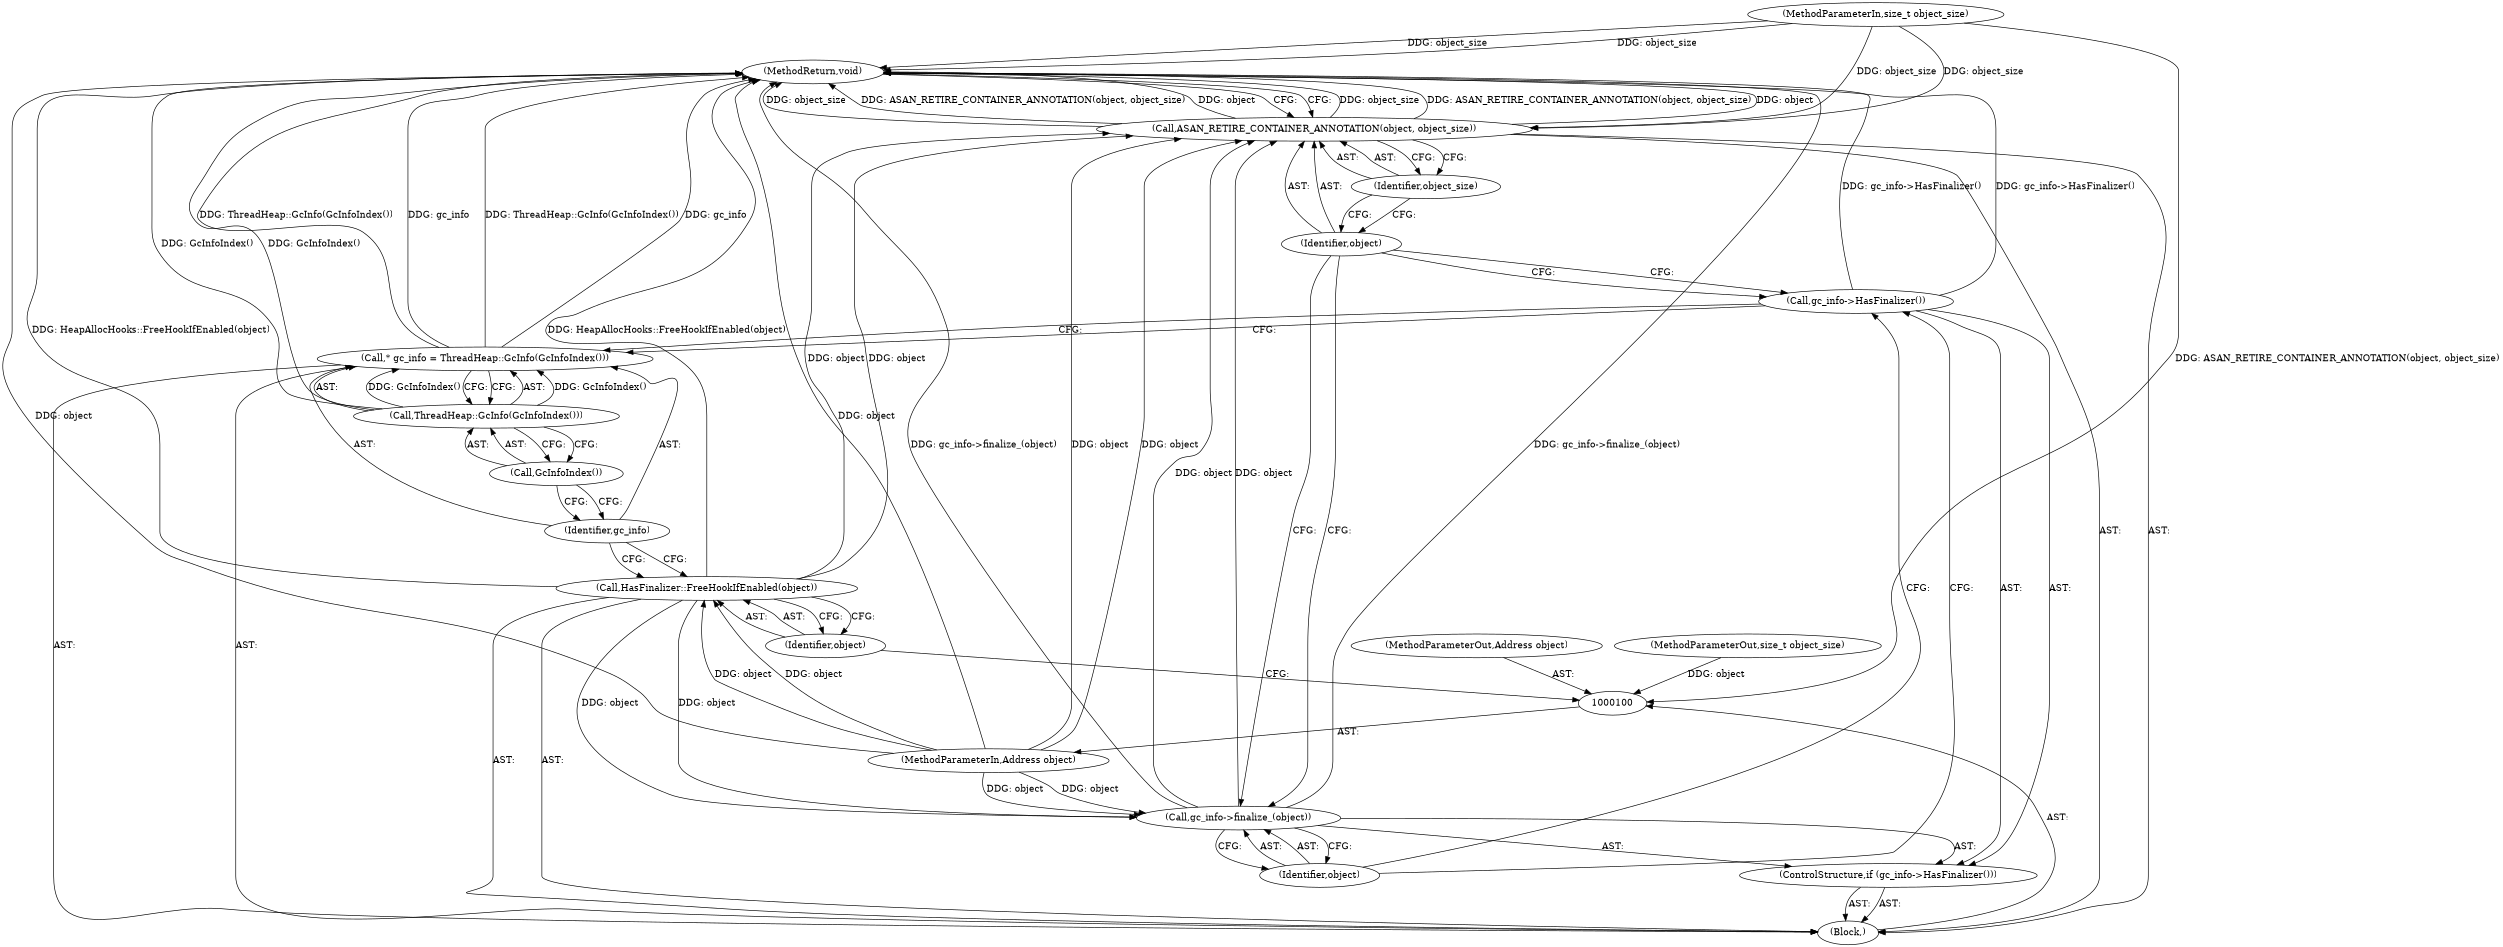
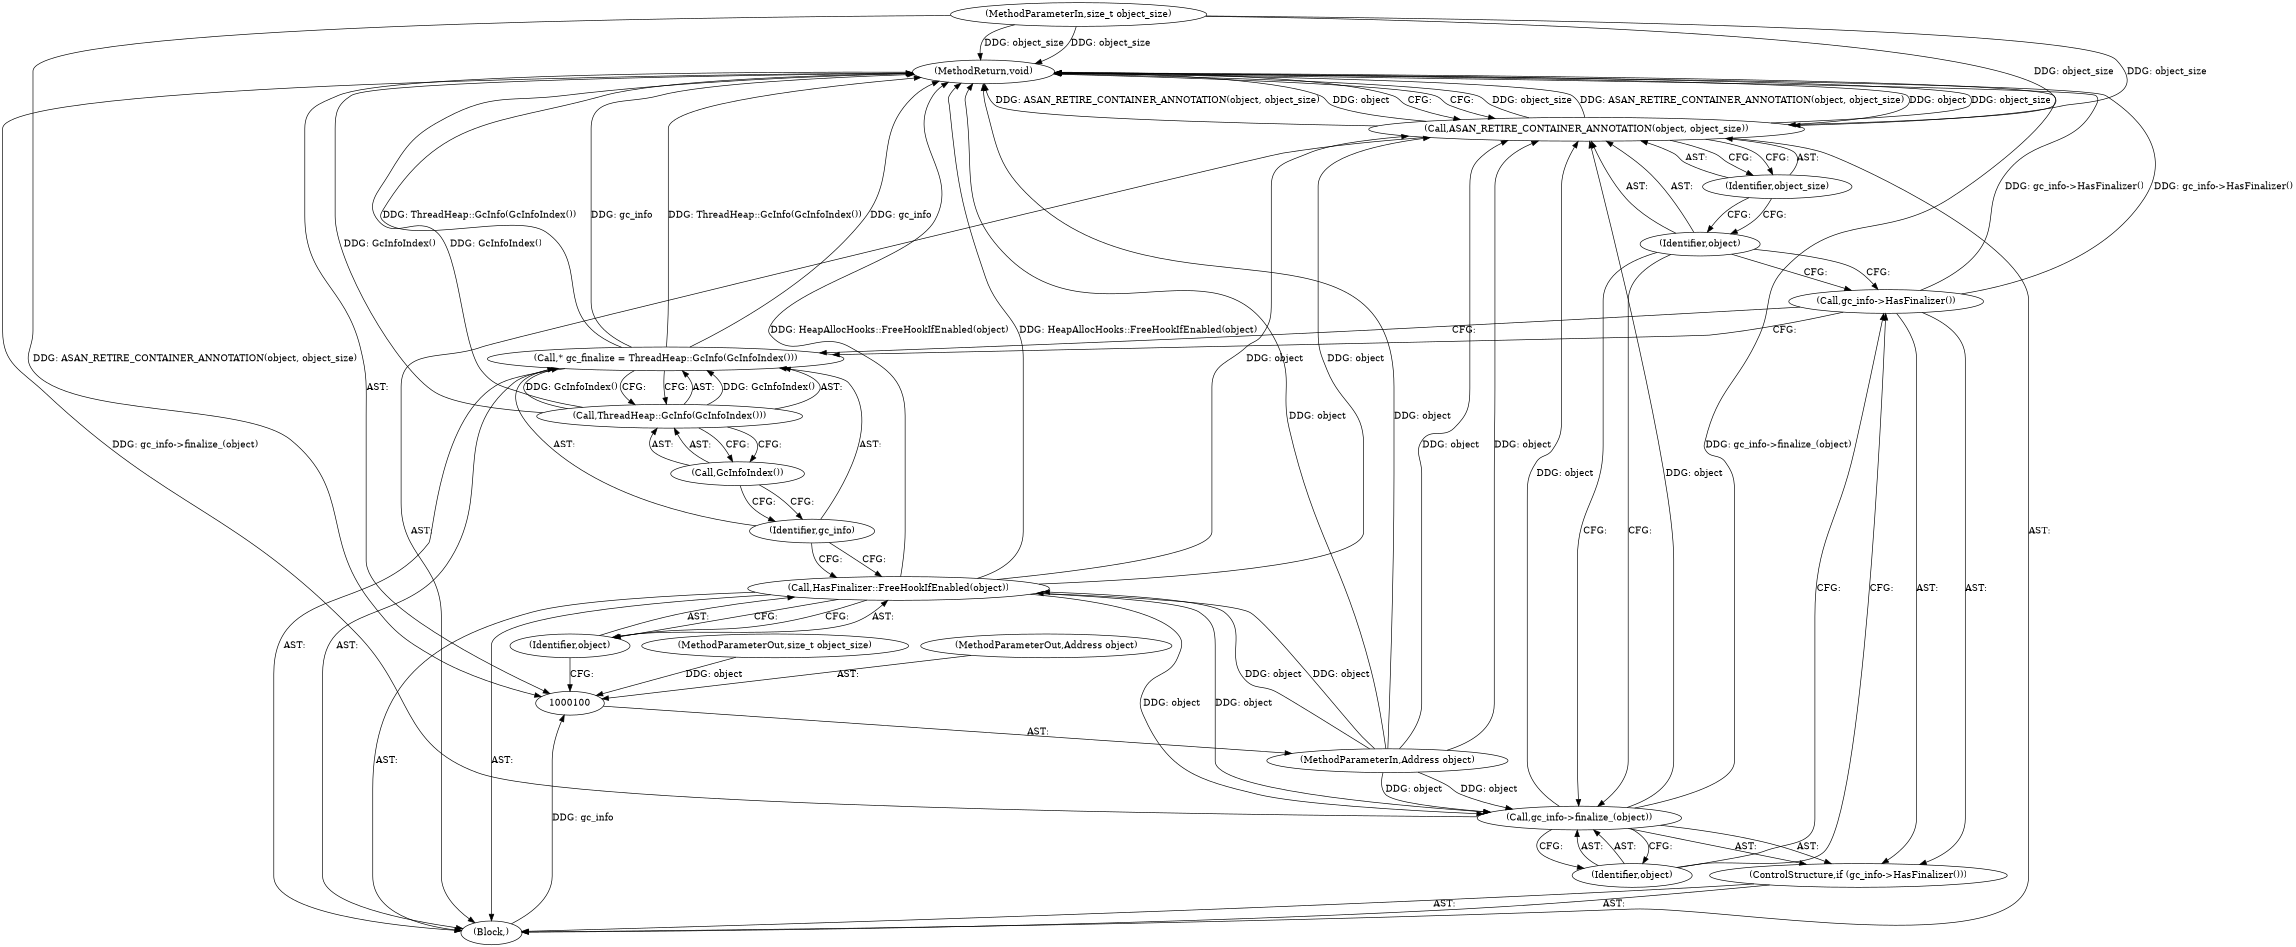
none -> (305, 151)
(485, 359) -> (666, 359)
(2059, 818) -> (583, 818)
